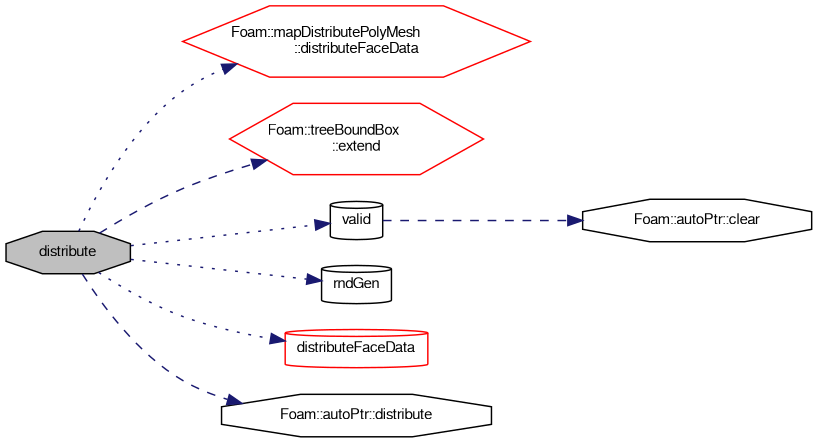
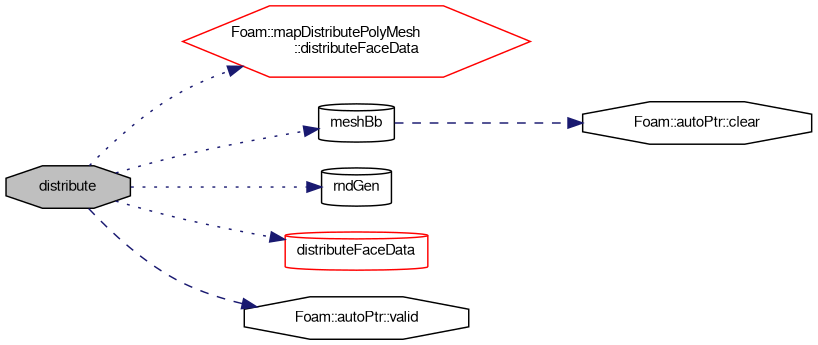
(357, 139) -> none
(357, 221) -> (357, 123)
(357, 416) -> (357, 318)
